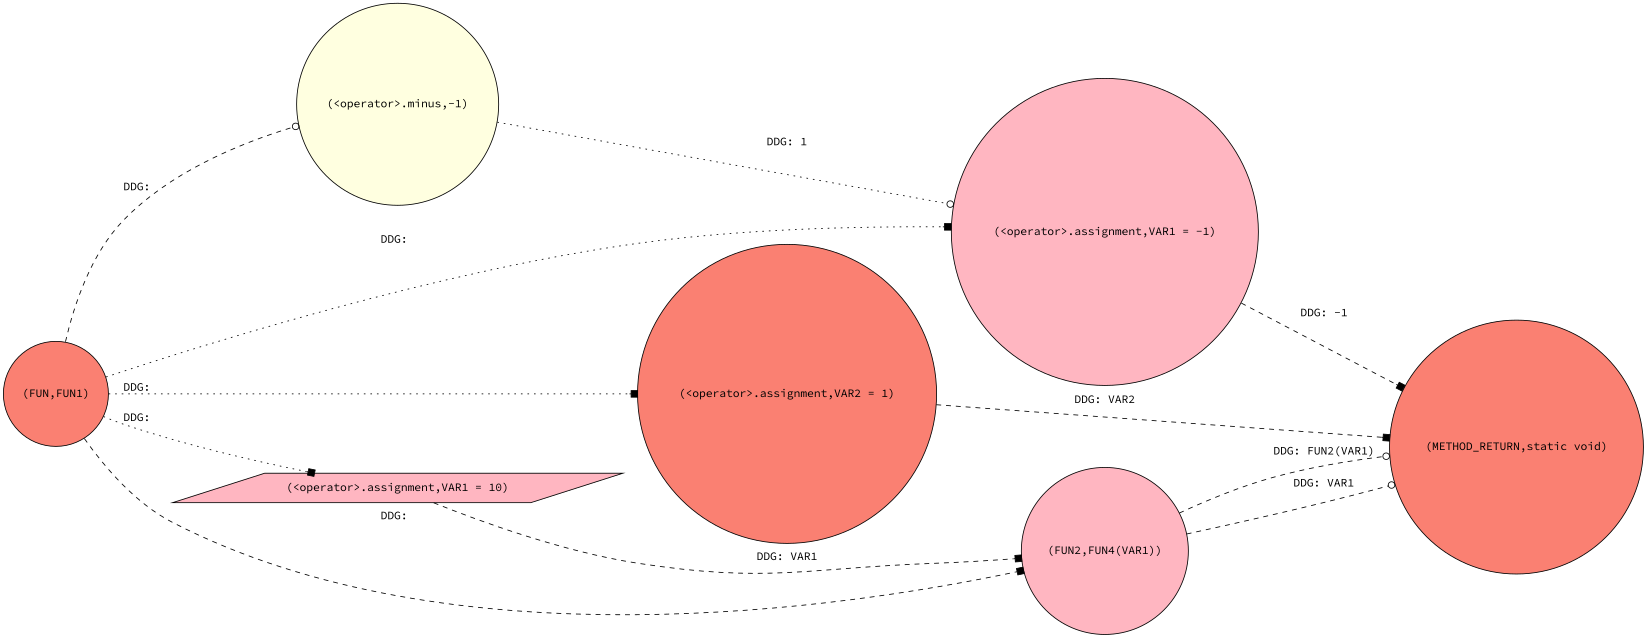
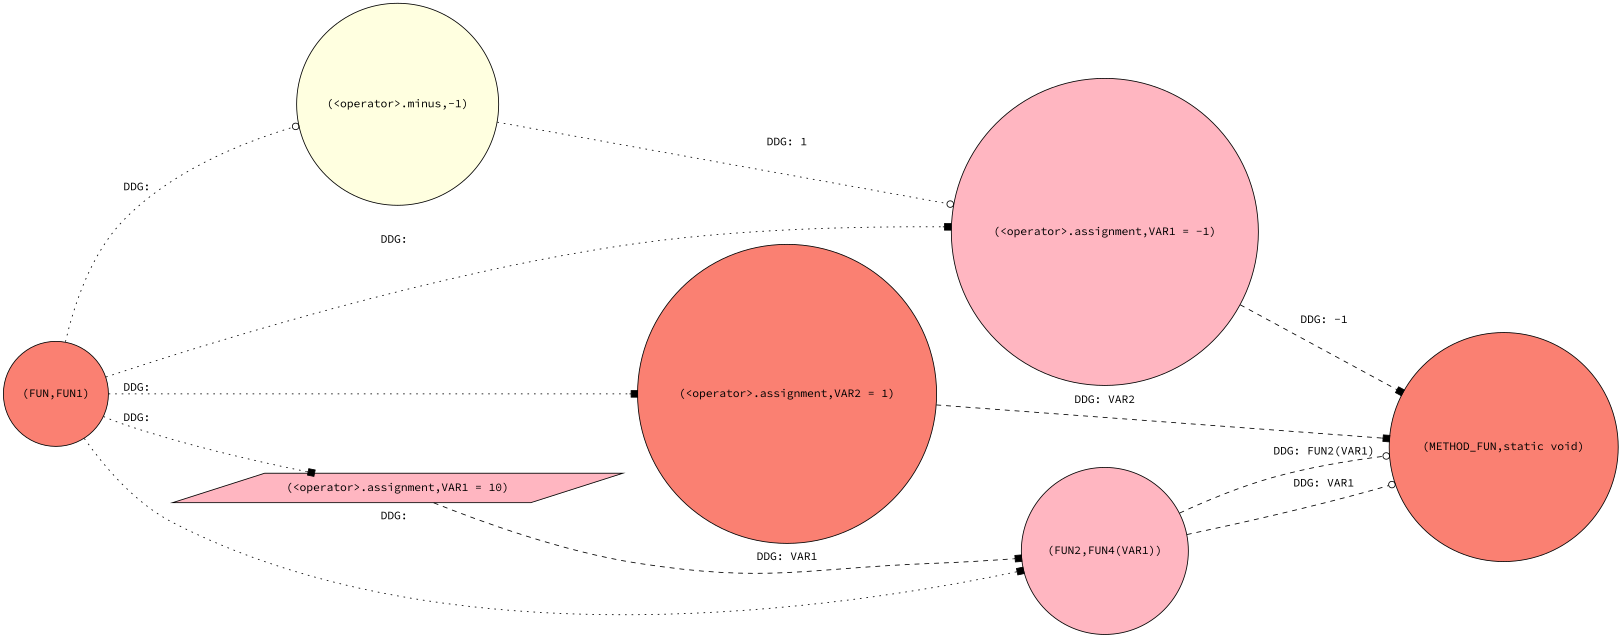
(145, 201) -> (145, 201)
(1517, 447) -> (1504, 447)
(527, 611) -> (527, 611)
